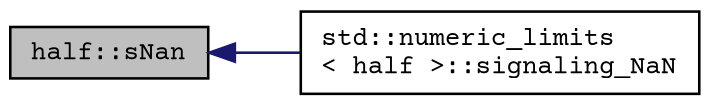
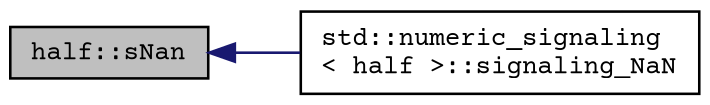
(500, 53) -> (500, 53)
